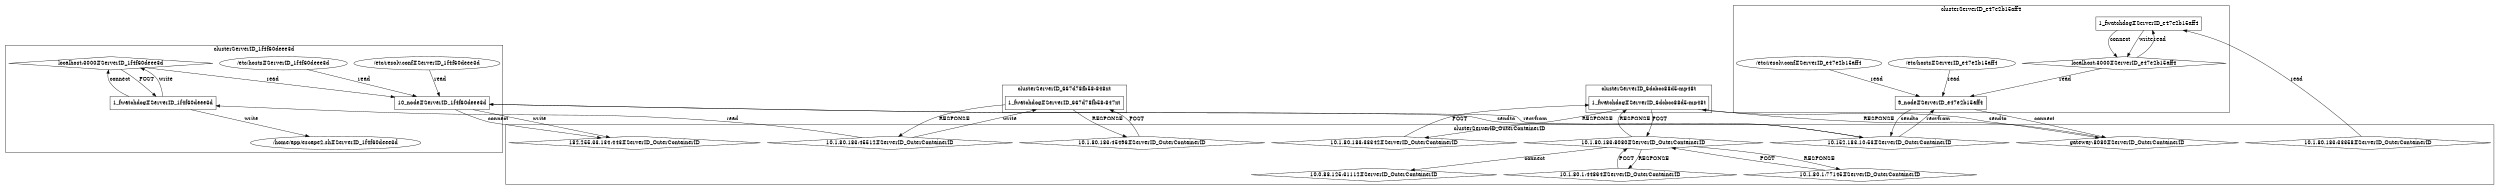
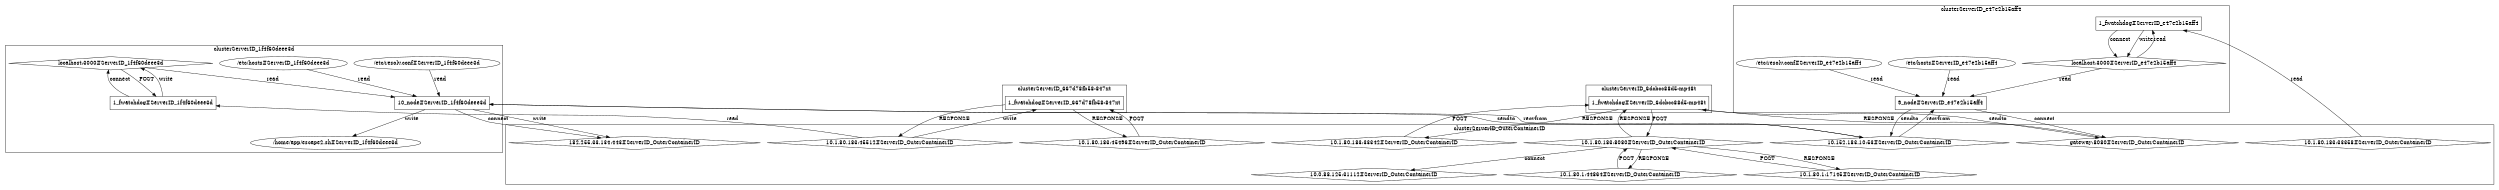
(1064, 89) -> (1064, 89)
(248, 123) -> (390, 122)
(1860, 175) -> (1860, 175)
